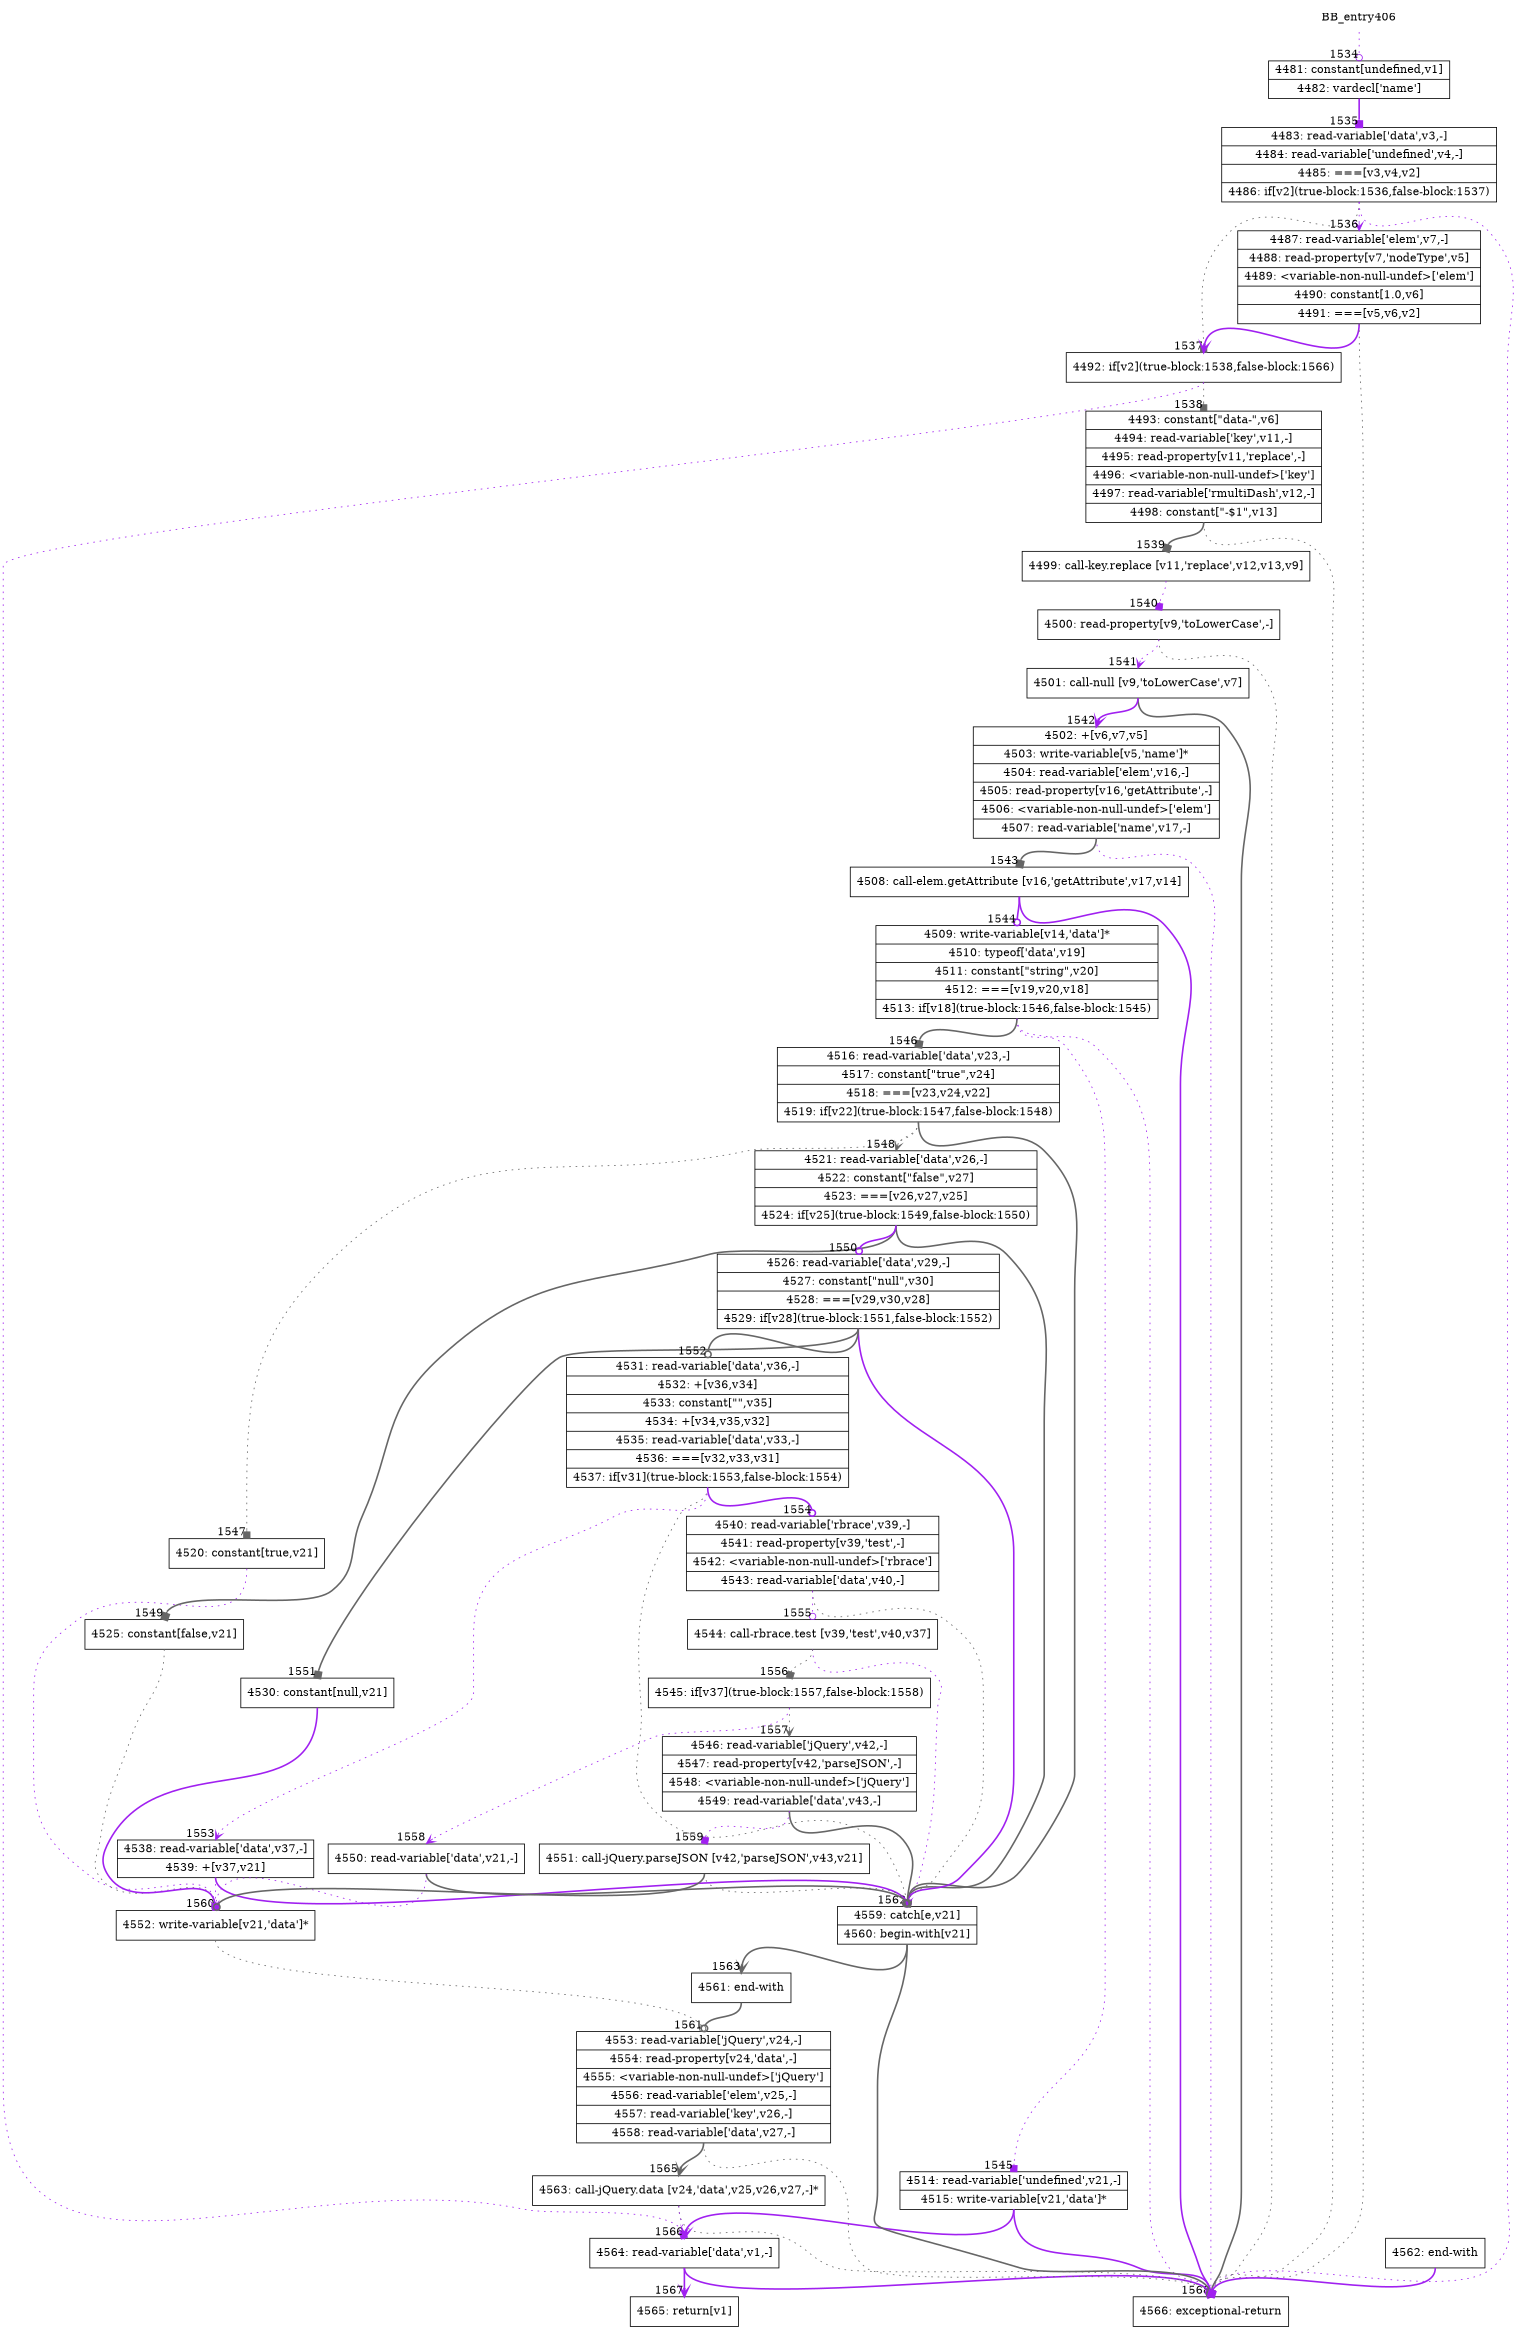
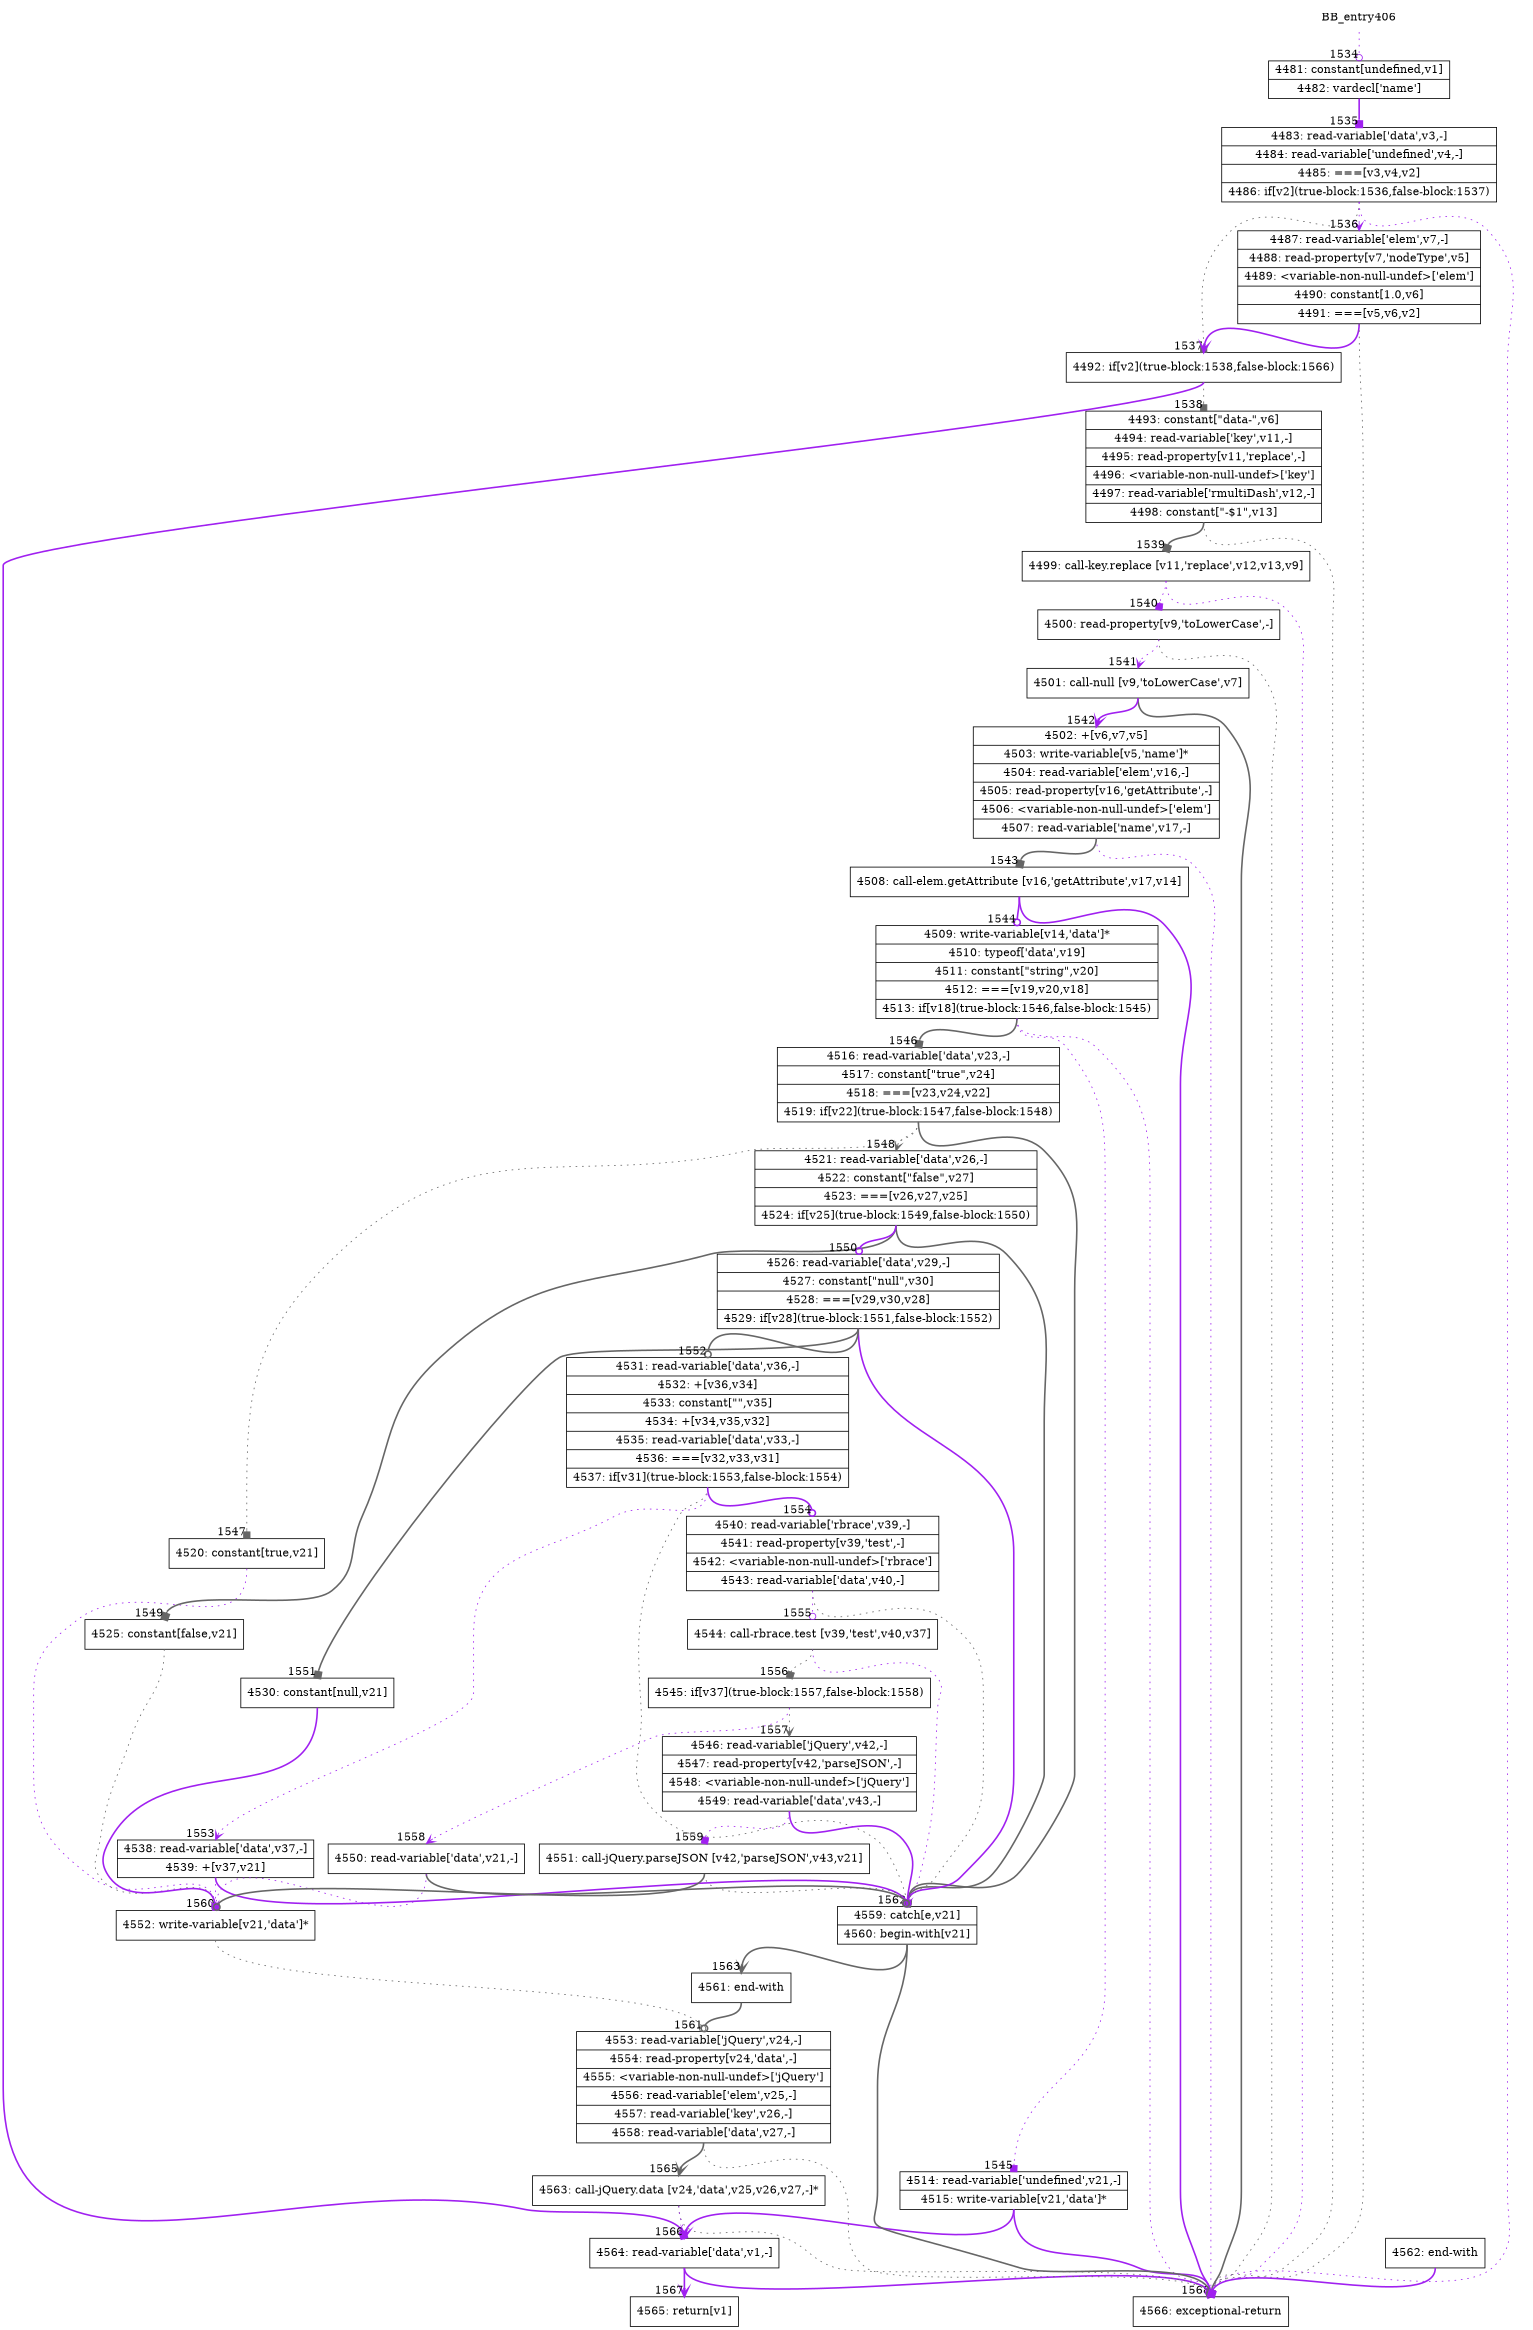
(3, 1101) -> (3, 1101)
none -> (1302, 1401)
(873, 1826) -> (873, 1826)
